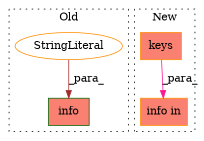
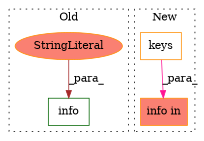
(69, 46) -> (69, 46)
(161, 46) -> (161, 46)
(69, 112) -> (69, 112)
